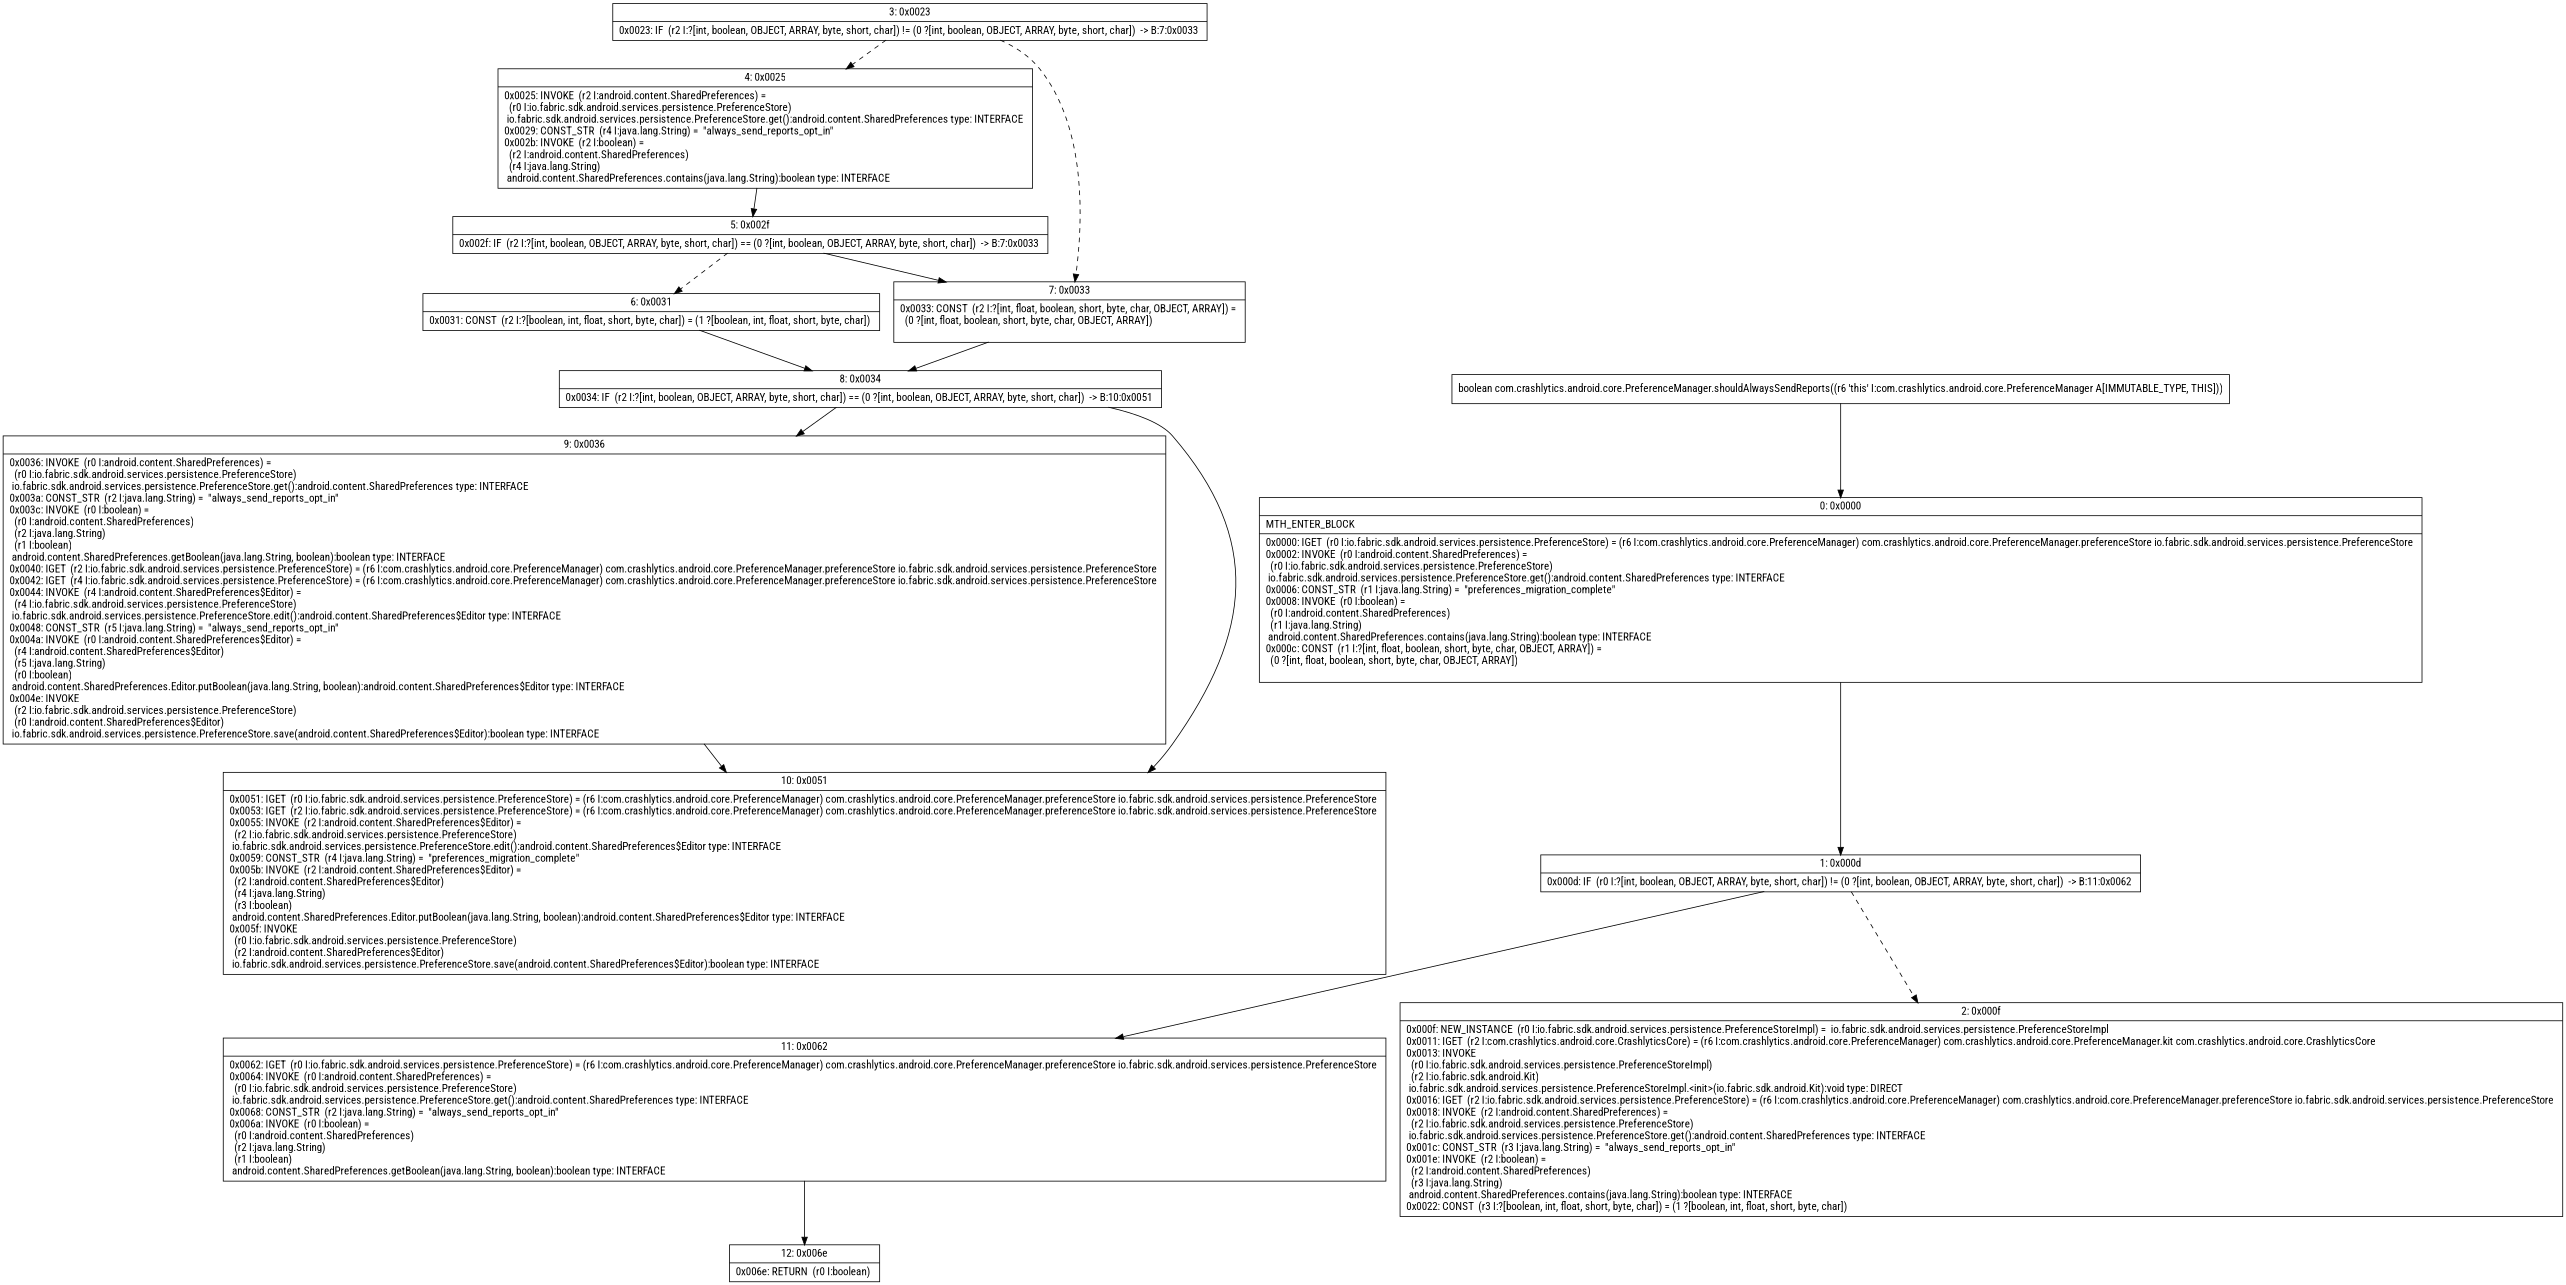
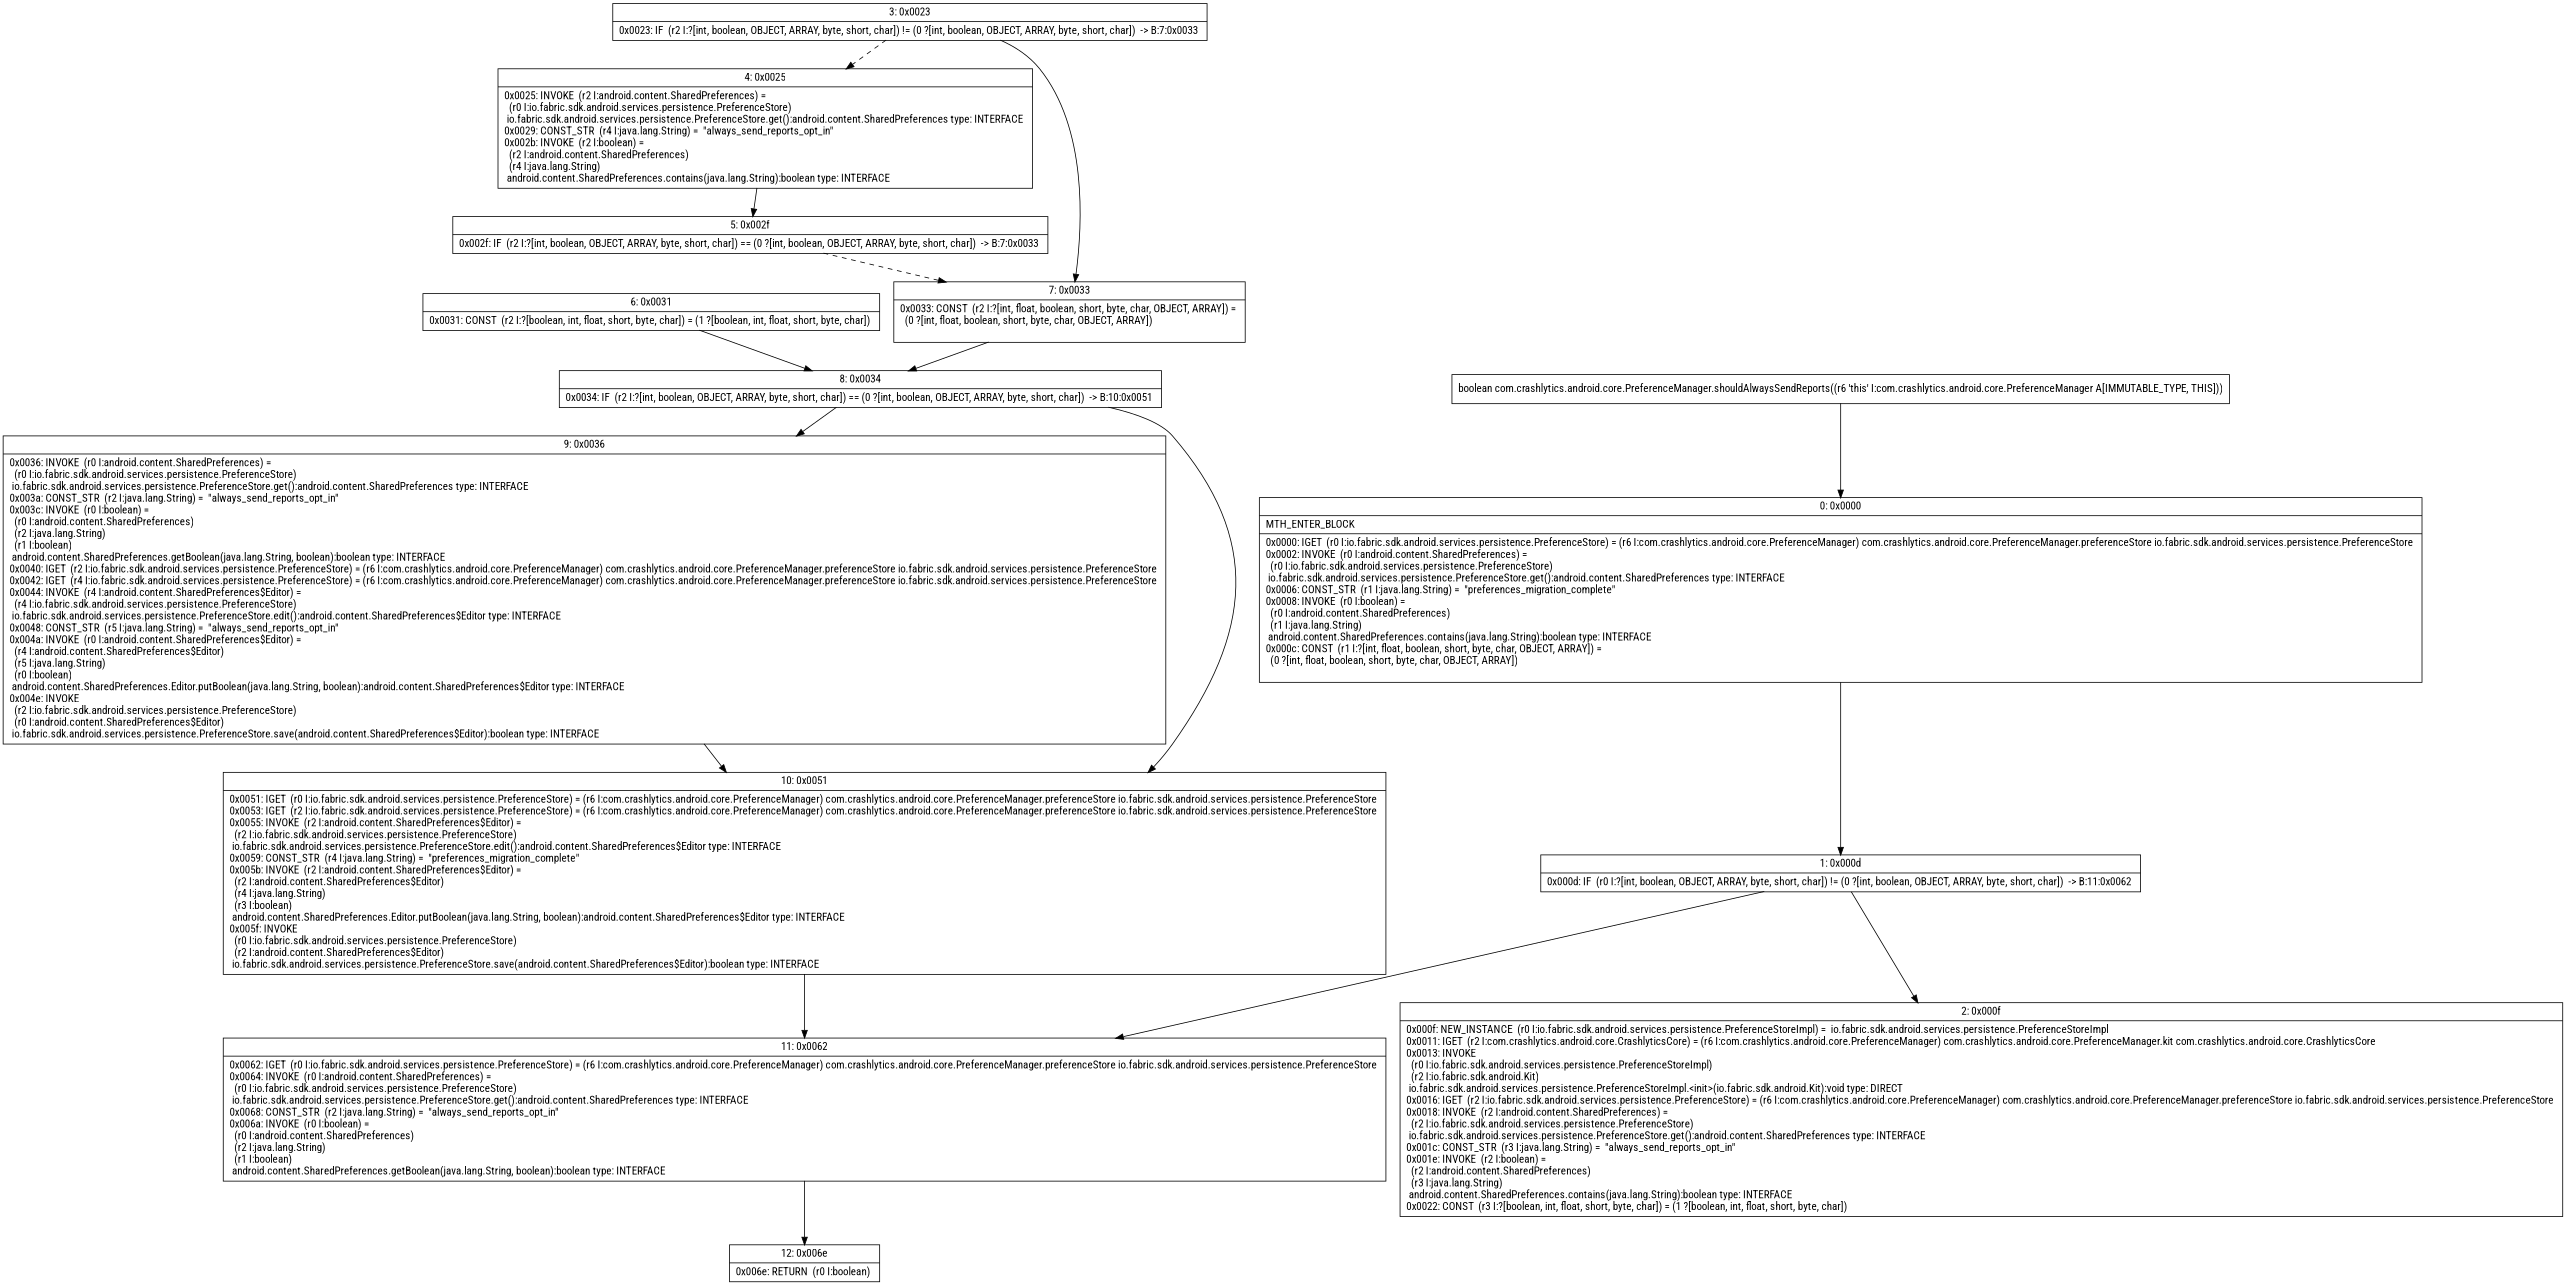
(1073, 143) -> (1073, 143)
(881, 267) -> (881, 267)
(704, 271) -> none
(1883, 944) -> (1883, 944)
none -> (805, 1002)
